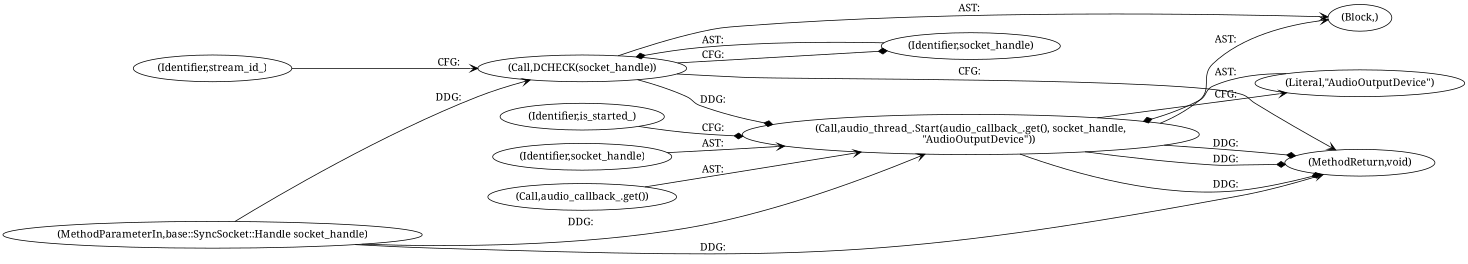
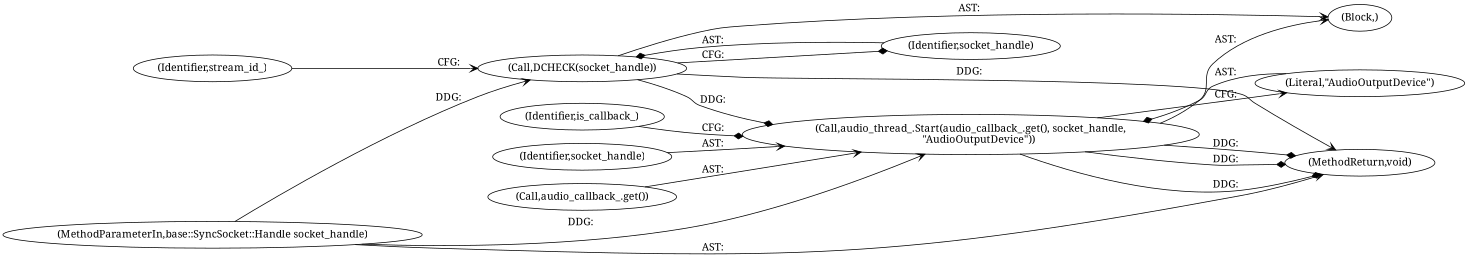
(971, 72) -> (971, 72)
(582, 117) -> (582, 117)
(714, 248) -> (714, 248)
